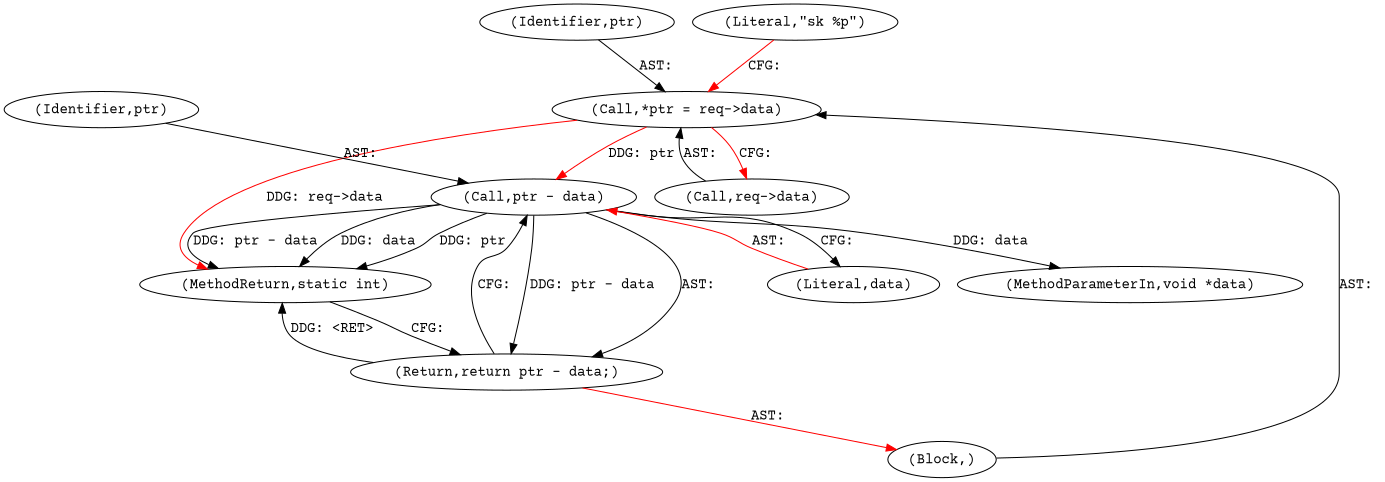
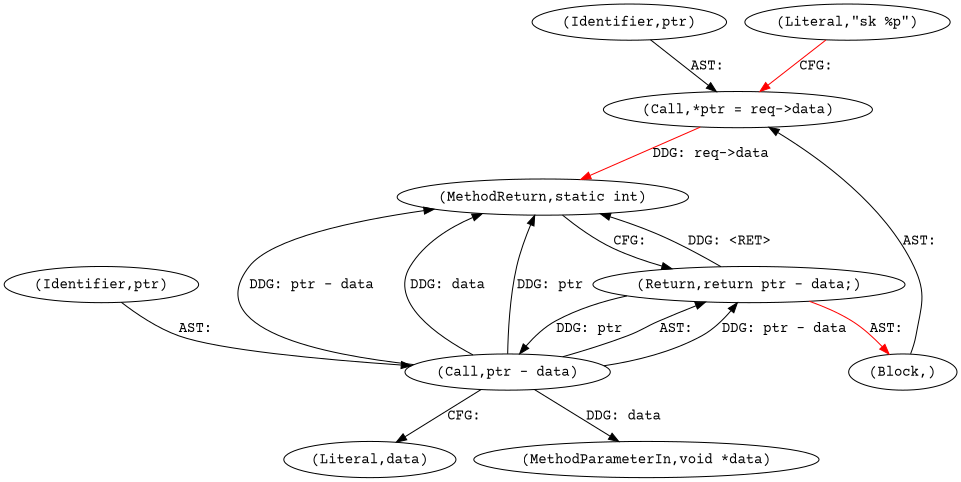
(604, 148) -> none
(752, 197) -> none
(715, 232) -> none
(499, 285) -> (590, 328)
